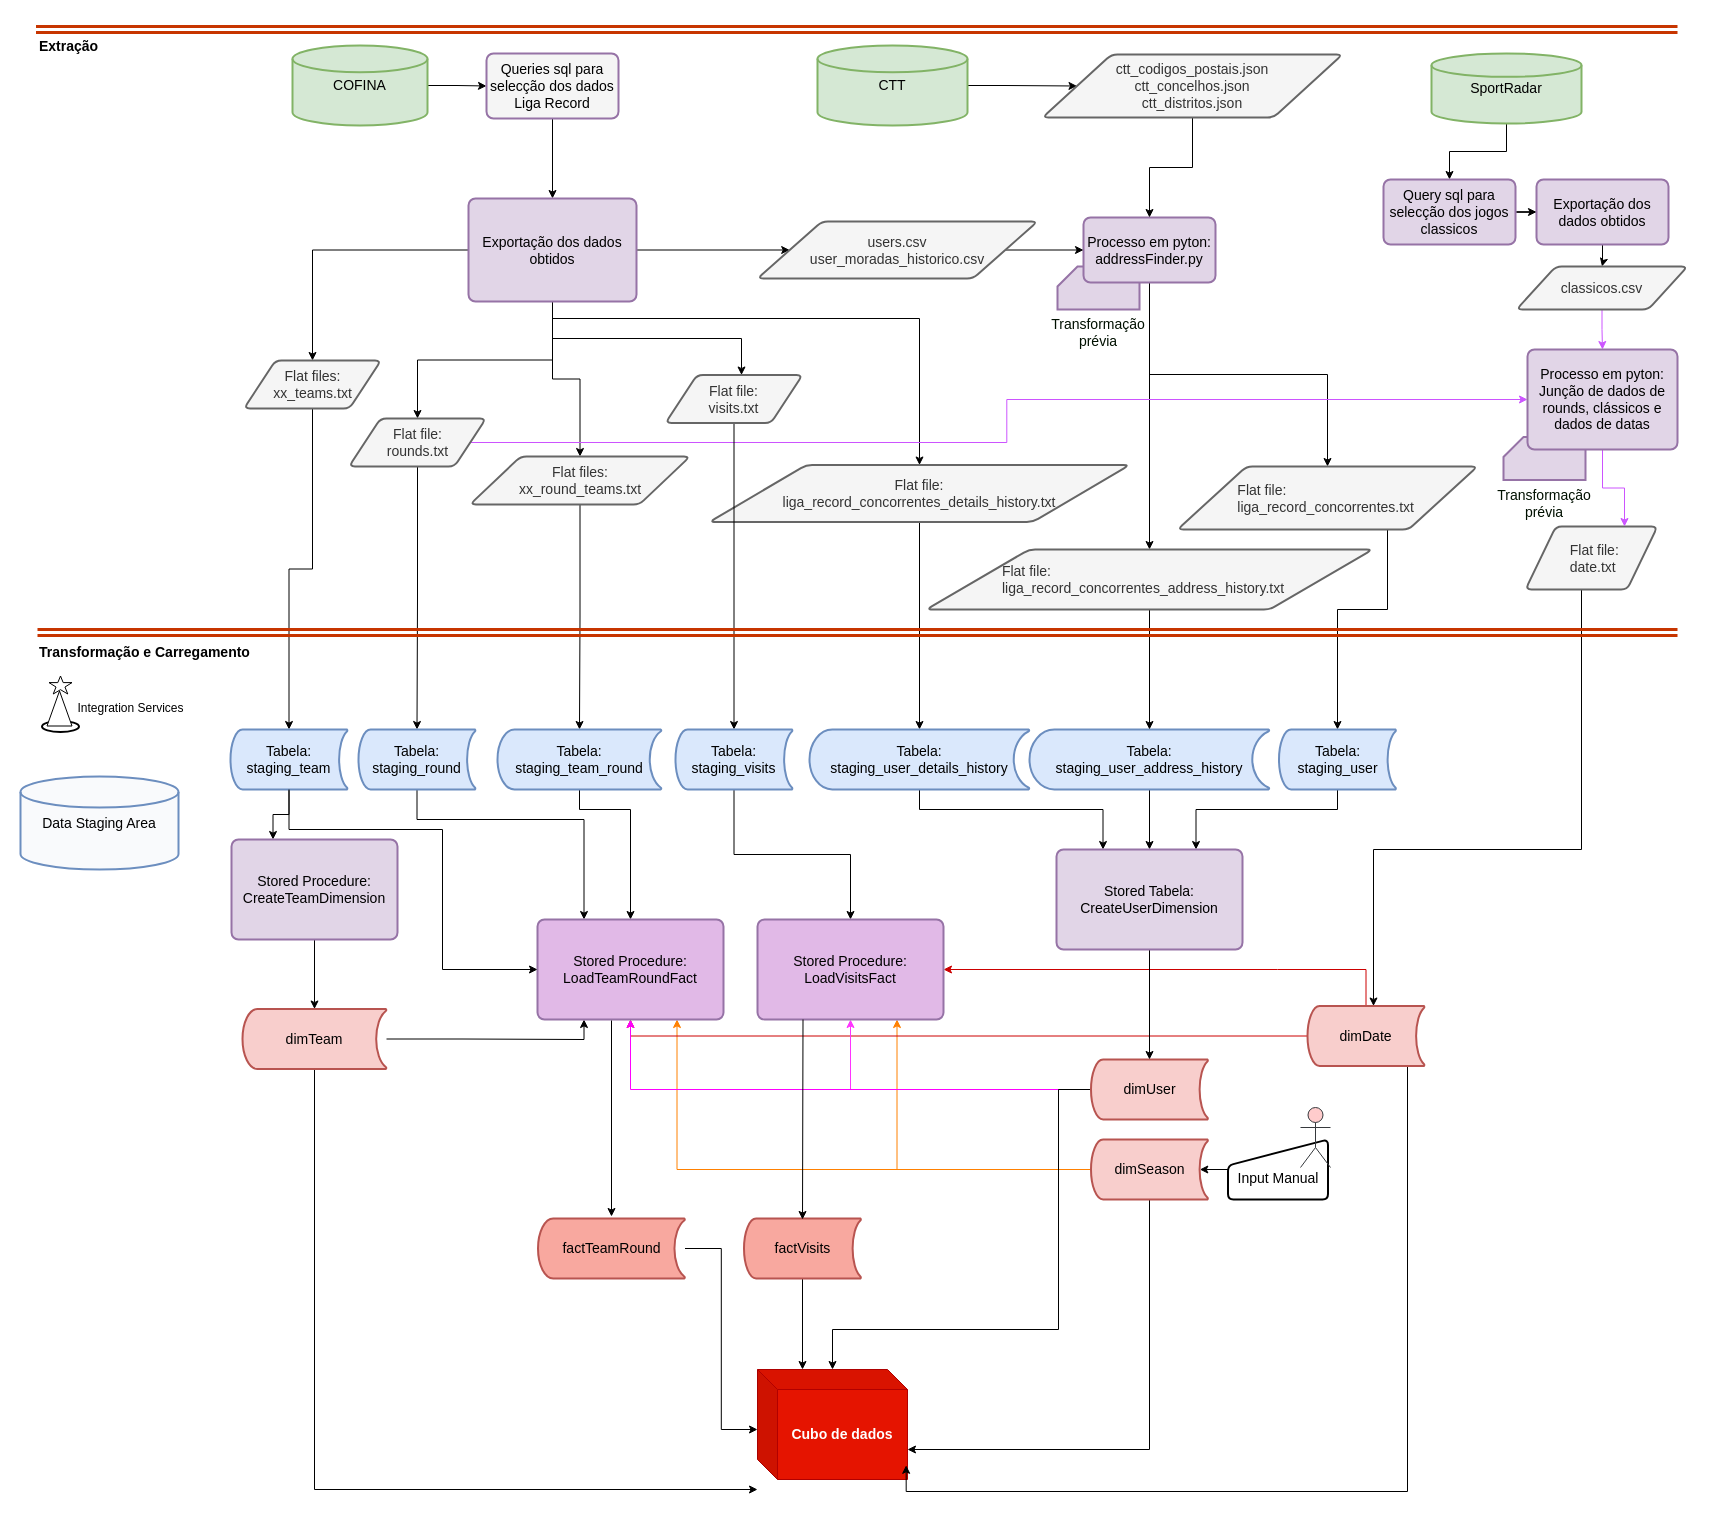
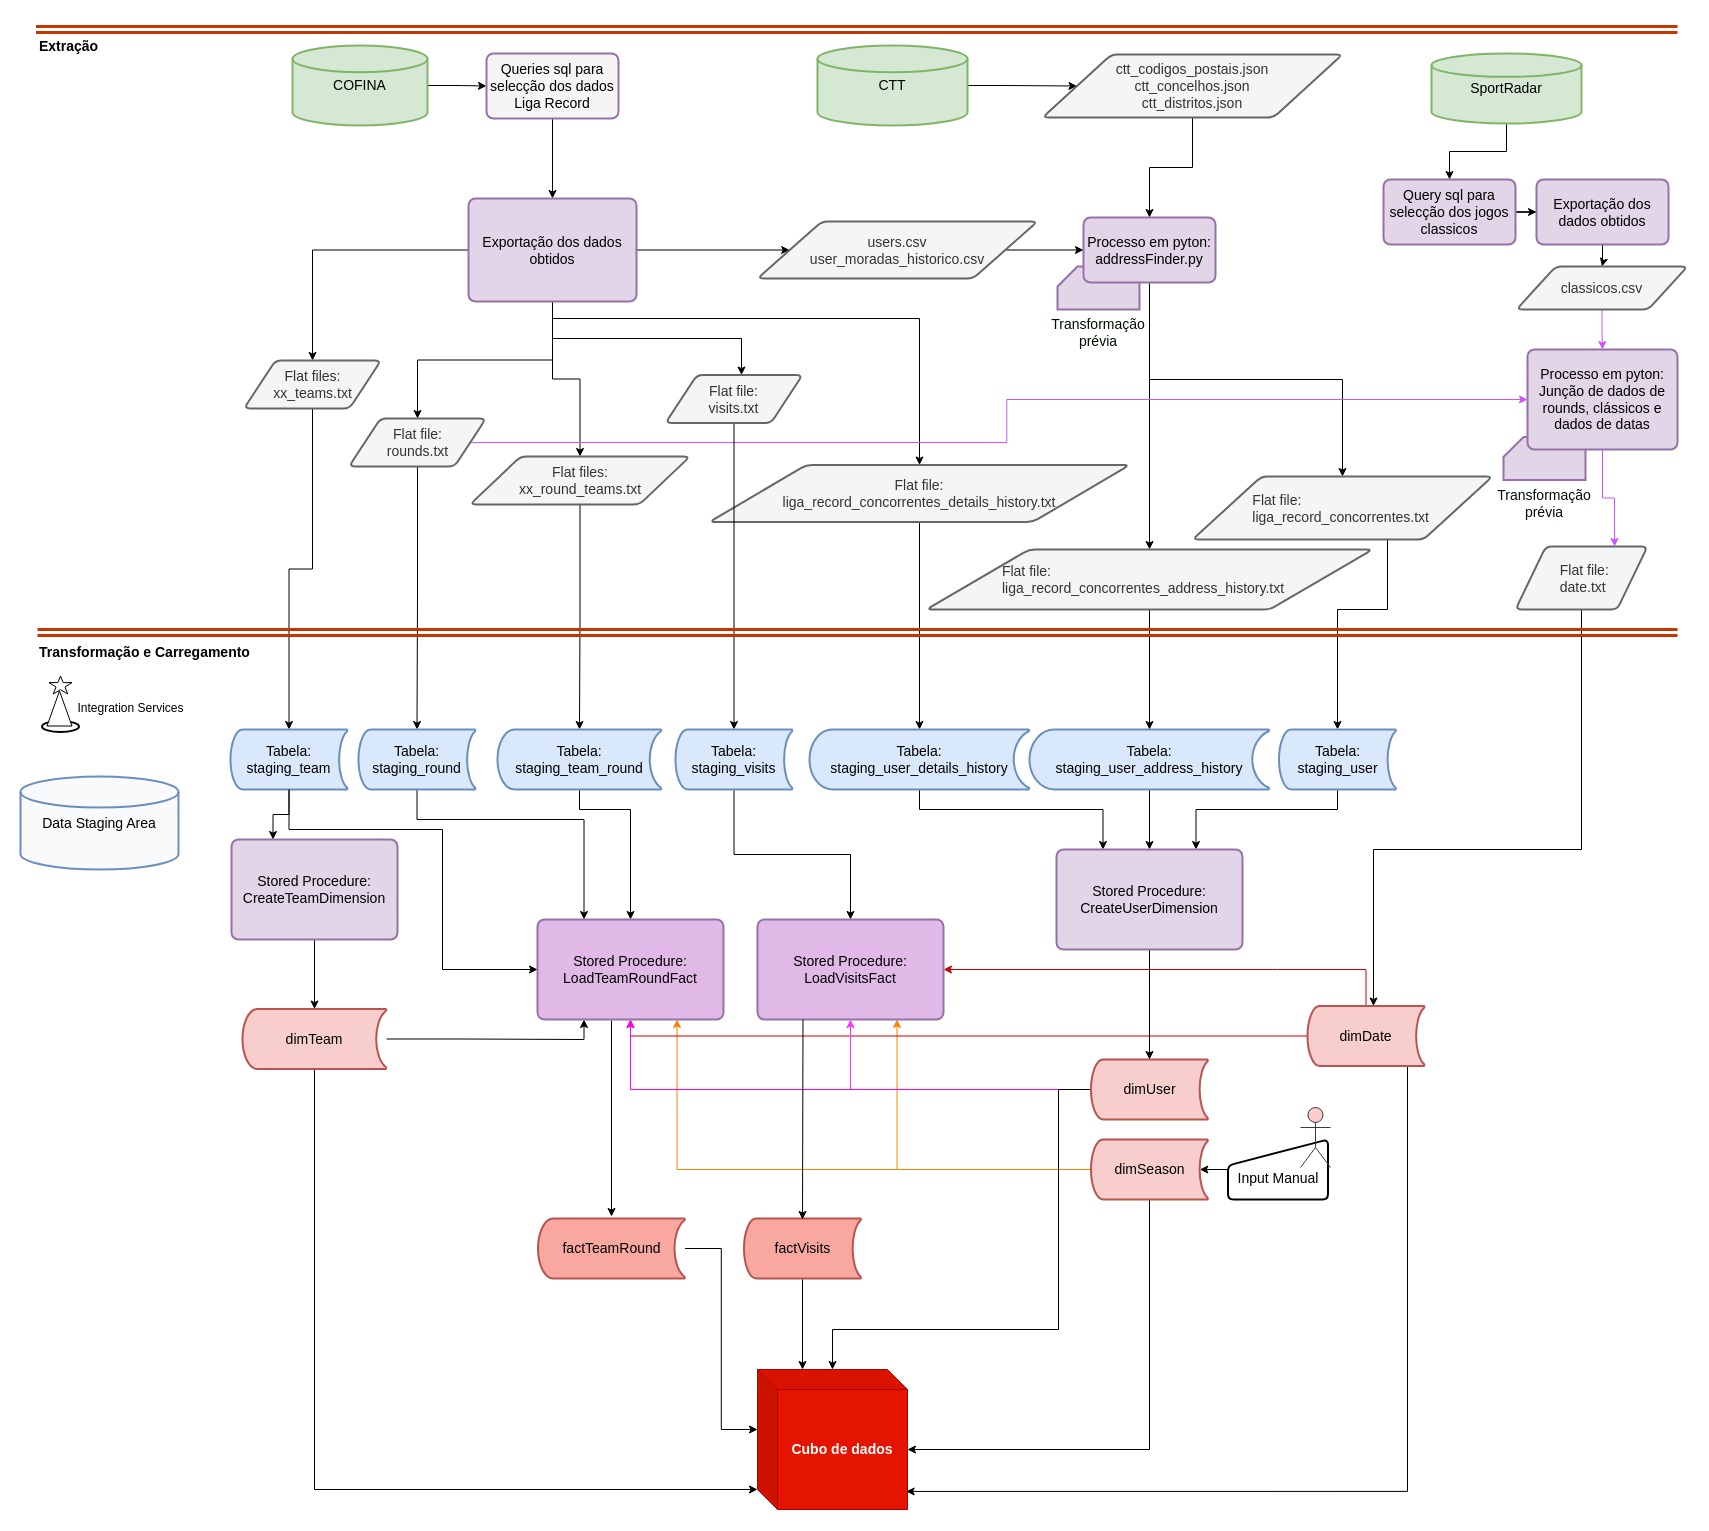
(1328, 498) -> (1343, 508)
(1592, 558) -> (1582, 578)
(1150, 900) -> (1150, 900)
(833, 1425) -> (833, 1440)
